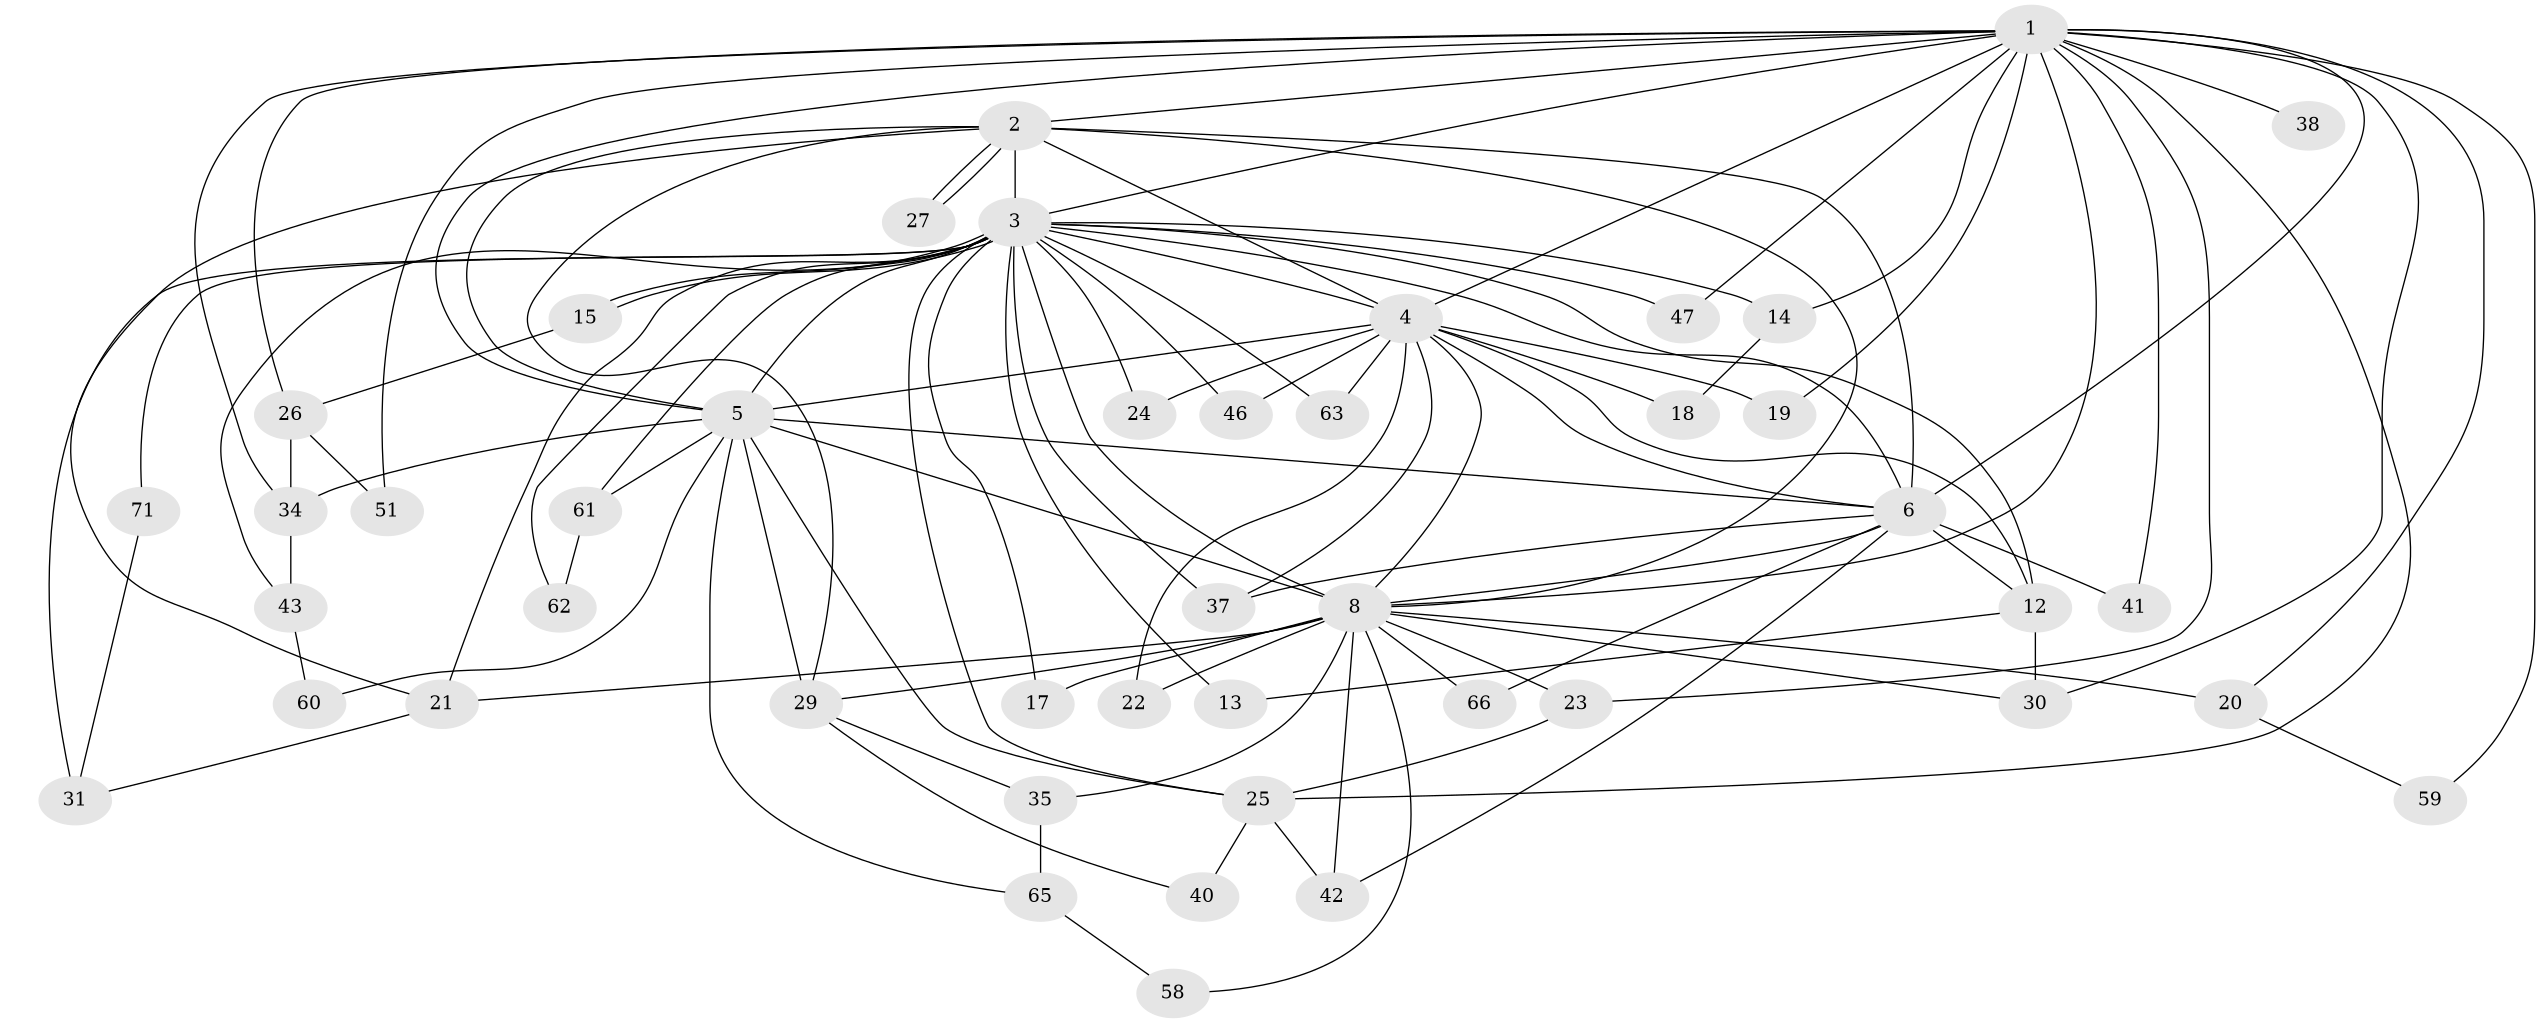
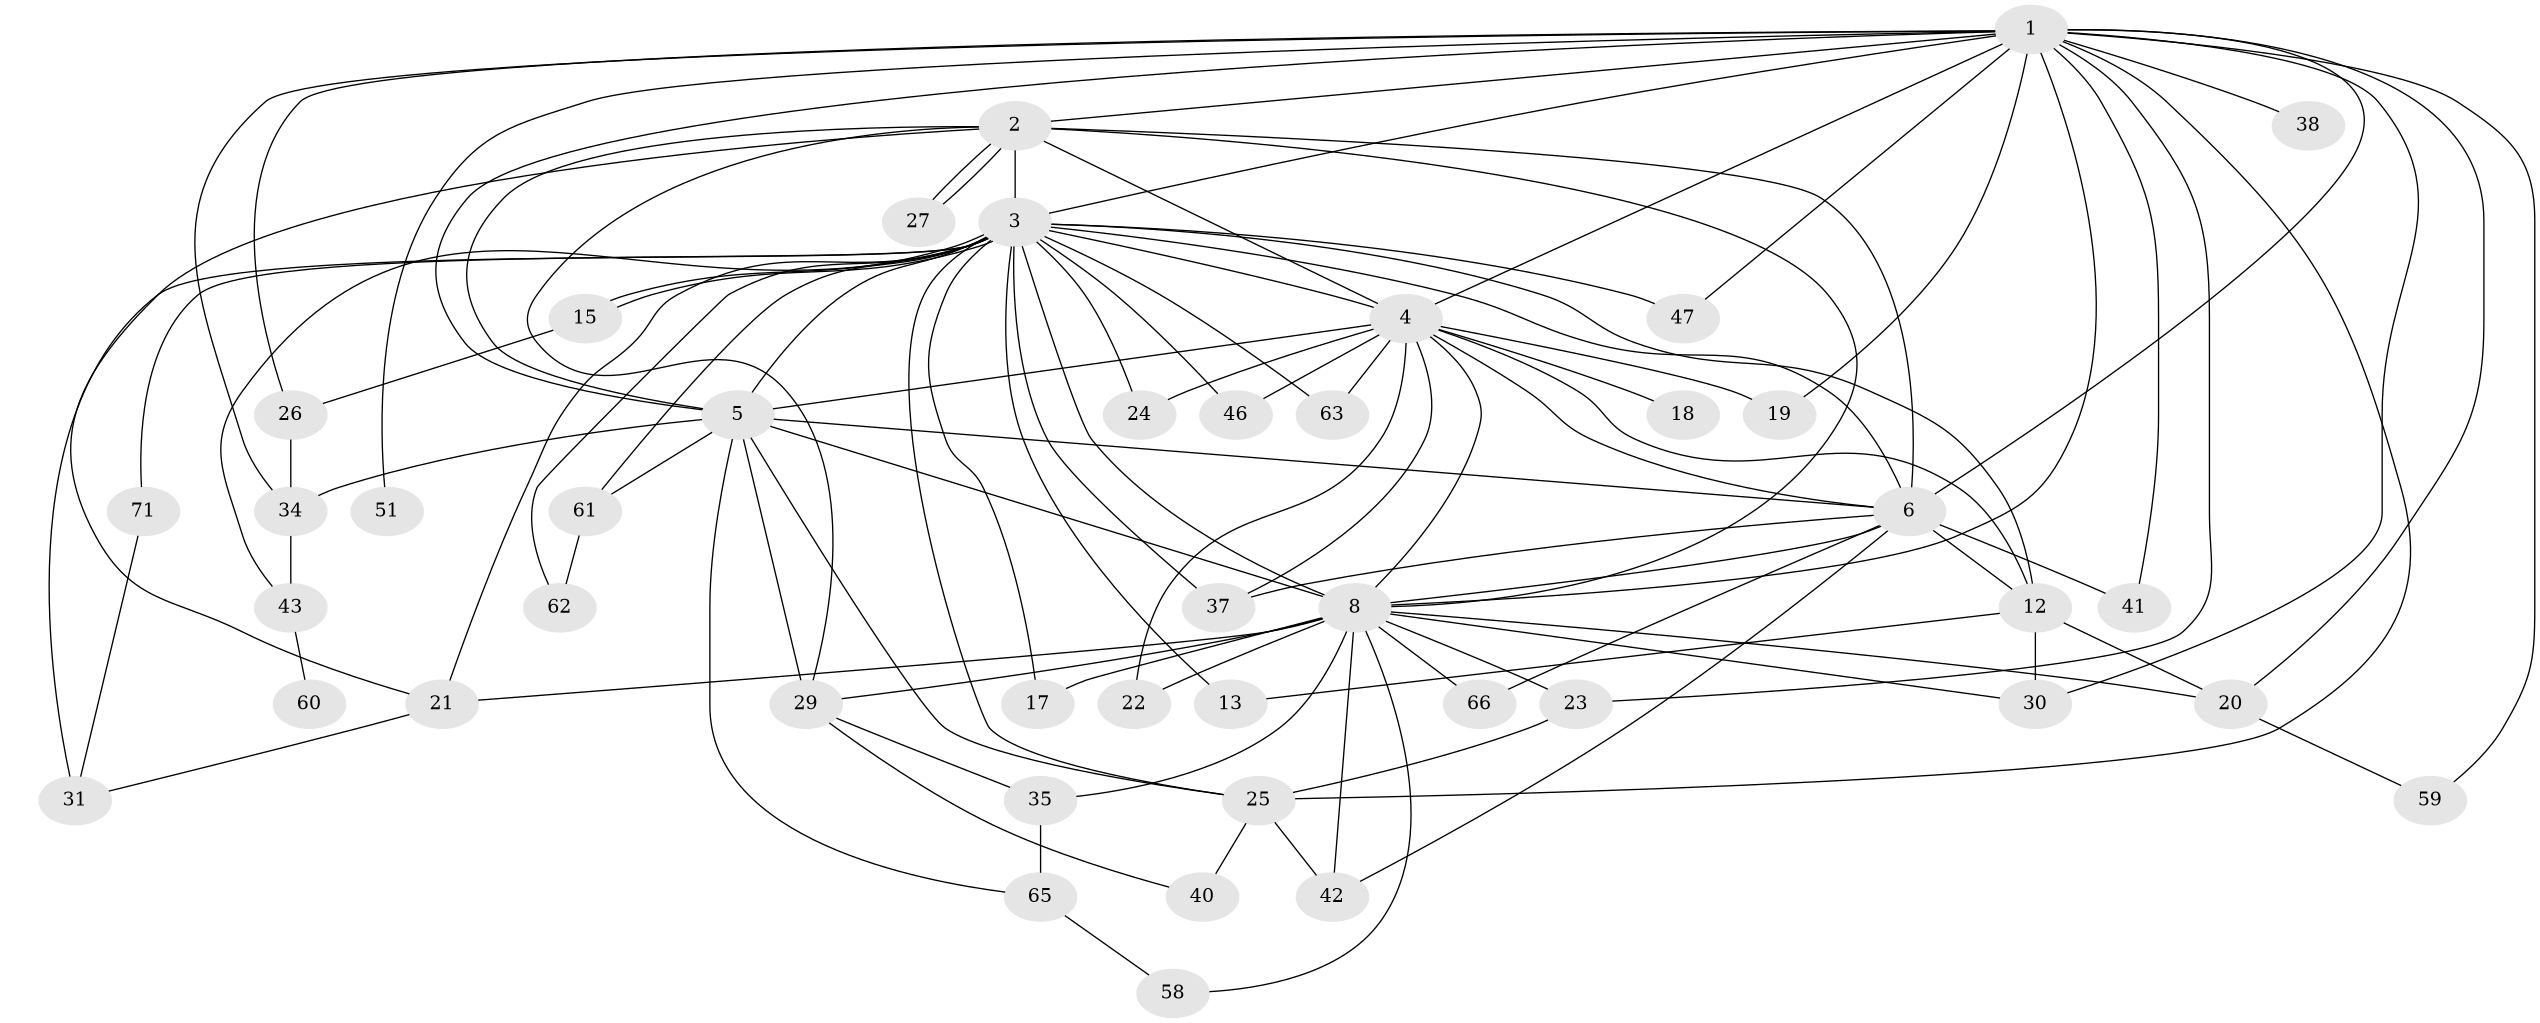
(1780, 319) -> none
(339, 463) -> none
(588, 645) -> none
none -> (2137, 658)
